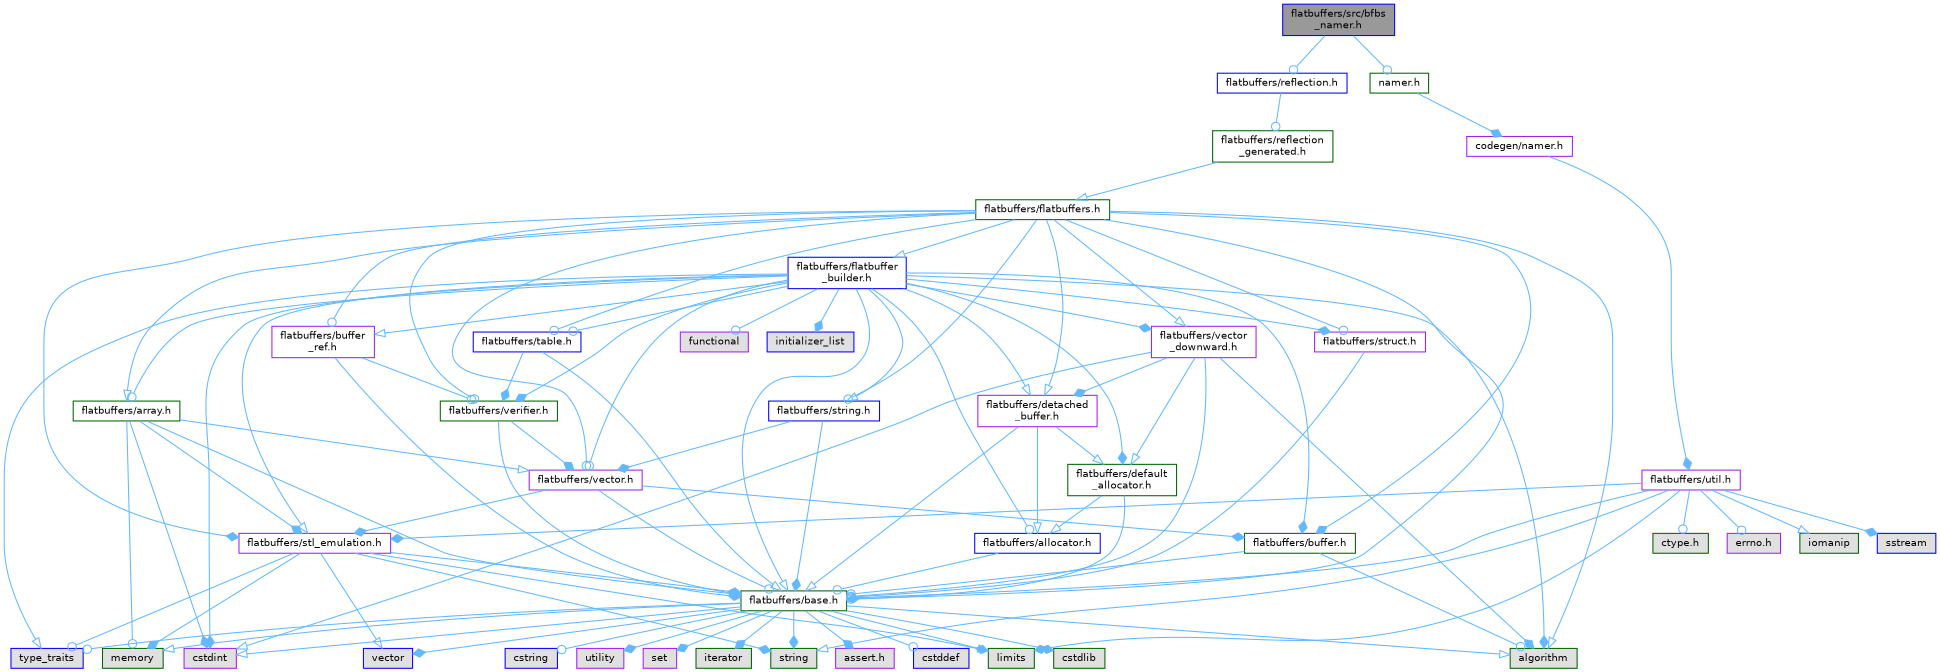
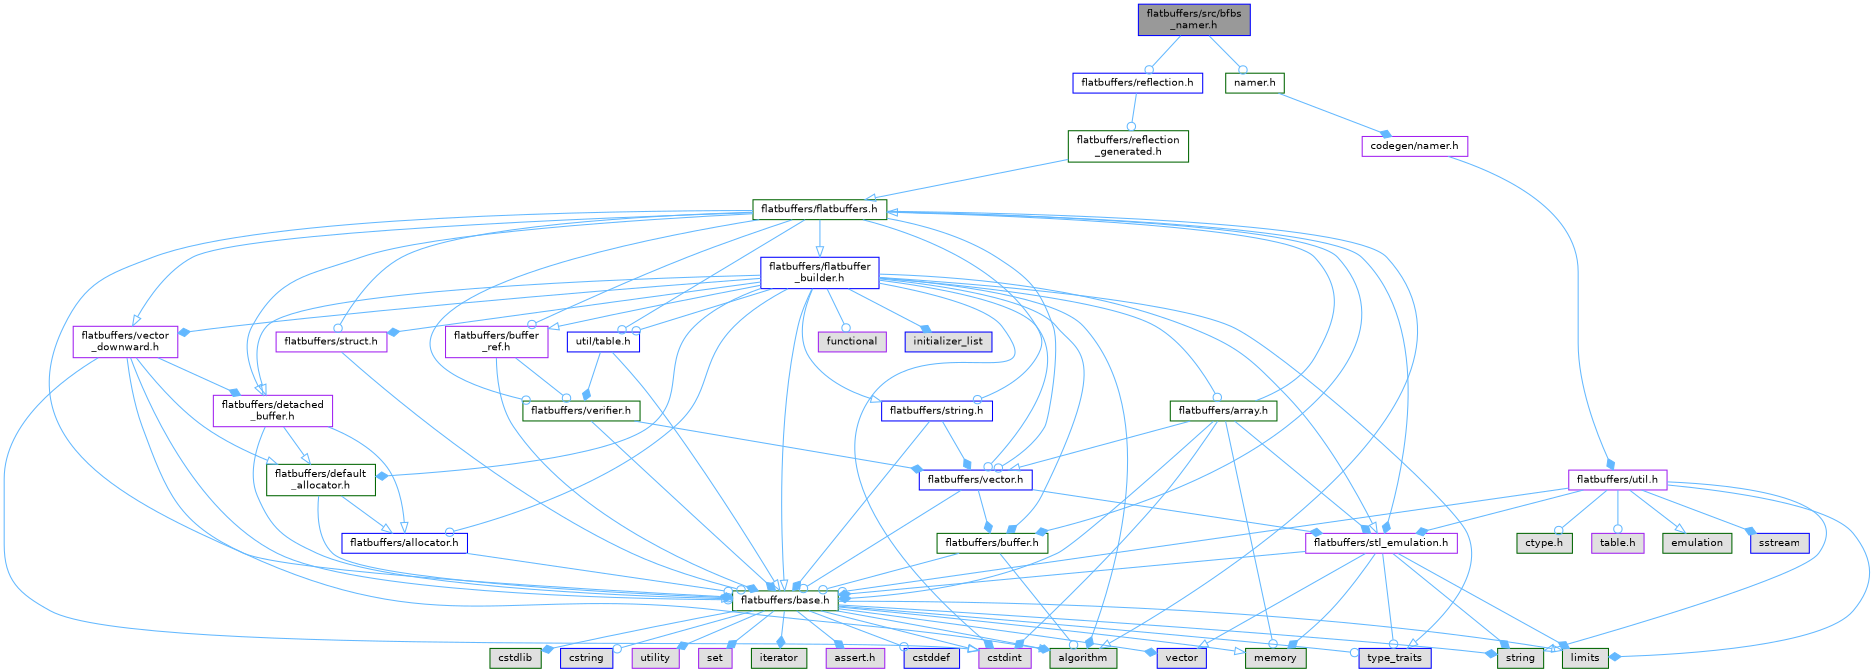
(384, 252) -> (1303, 252)
(643, 323) -> none
(527, 342) -> (603, 342)
(586, 480) -> (976, 480)
(1754, 543) -> (1618, 543)
(1829, 543) -> (1697, 543)
